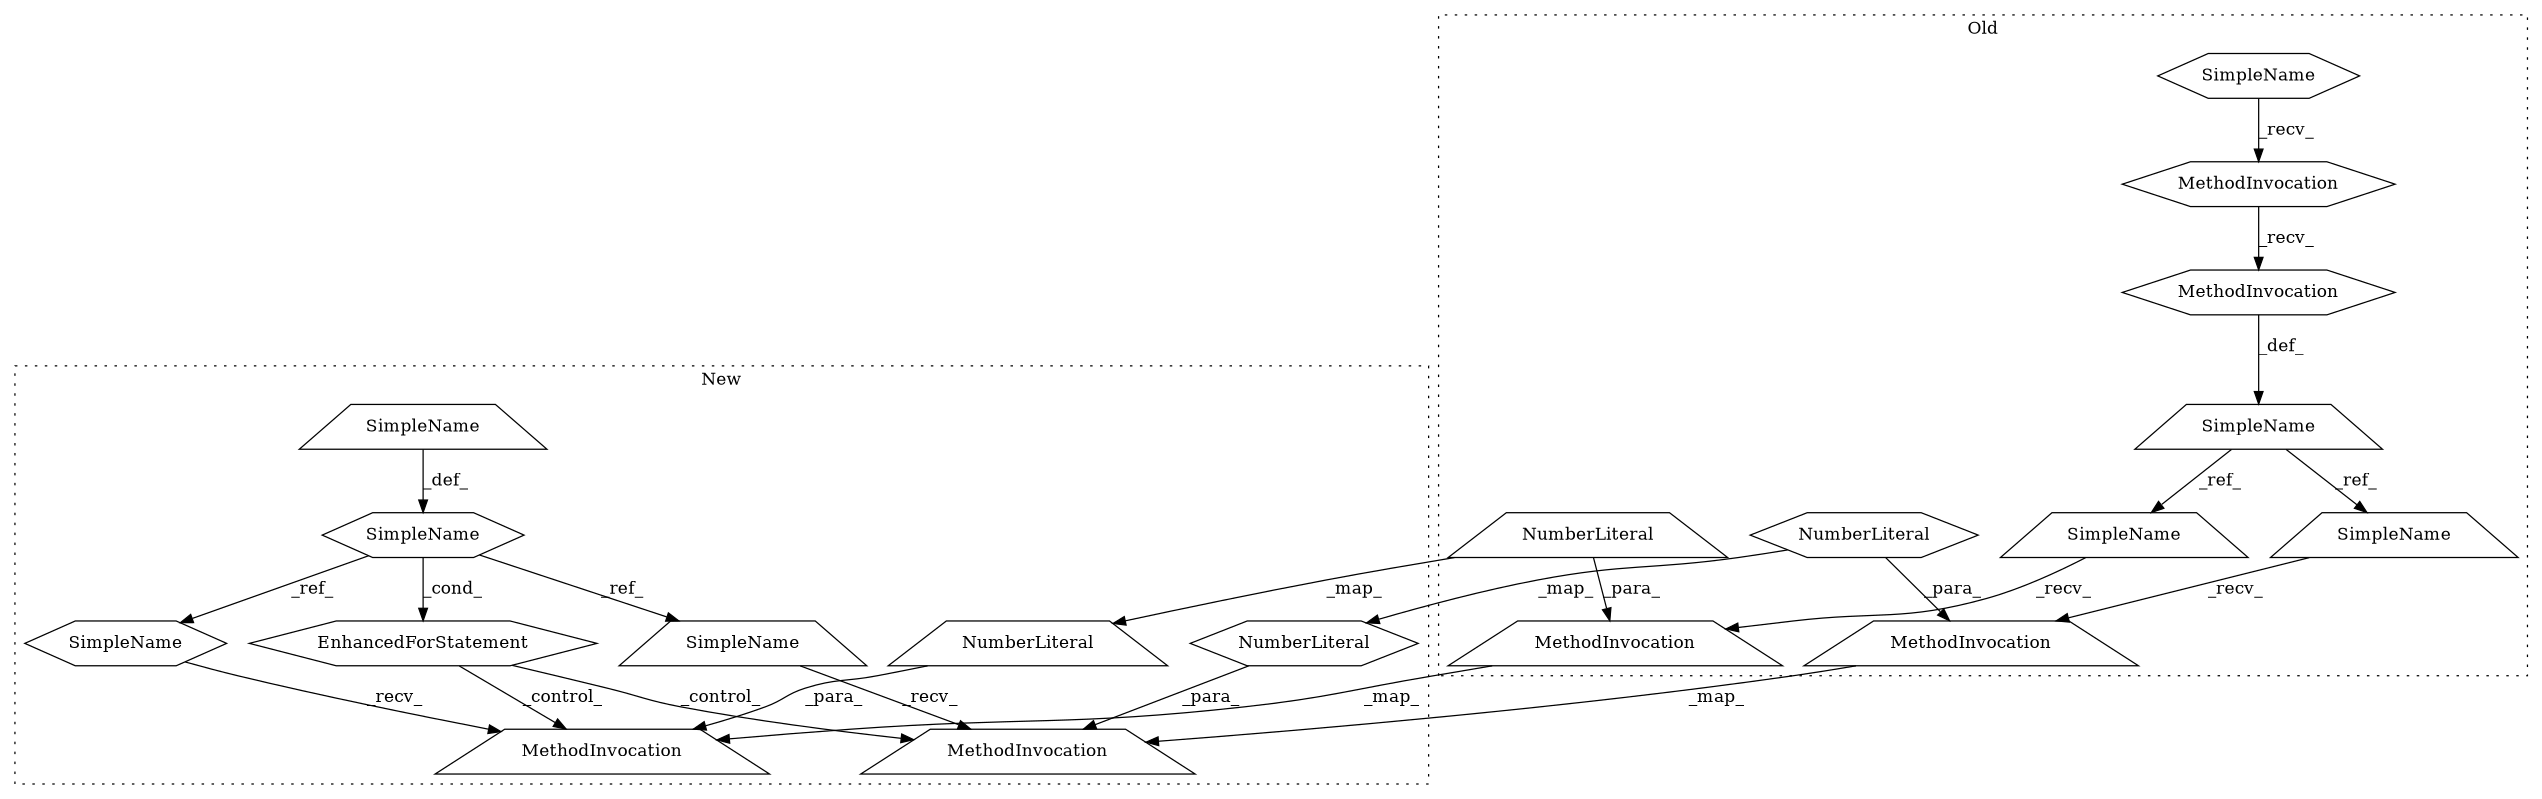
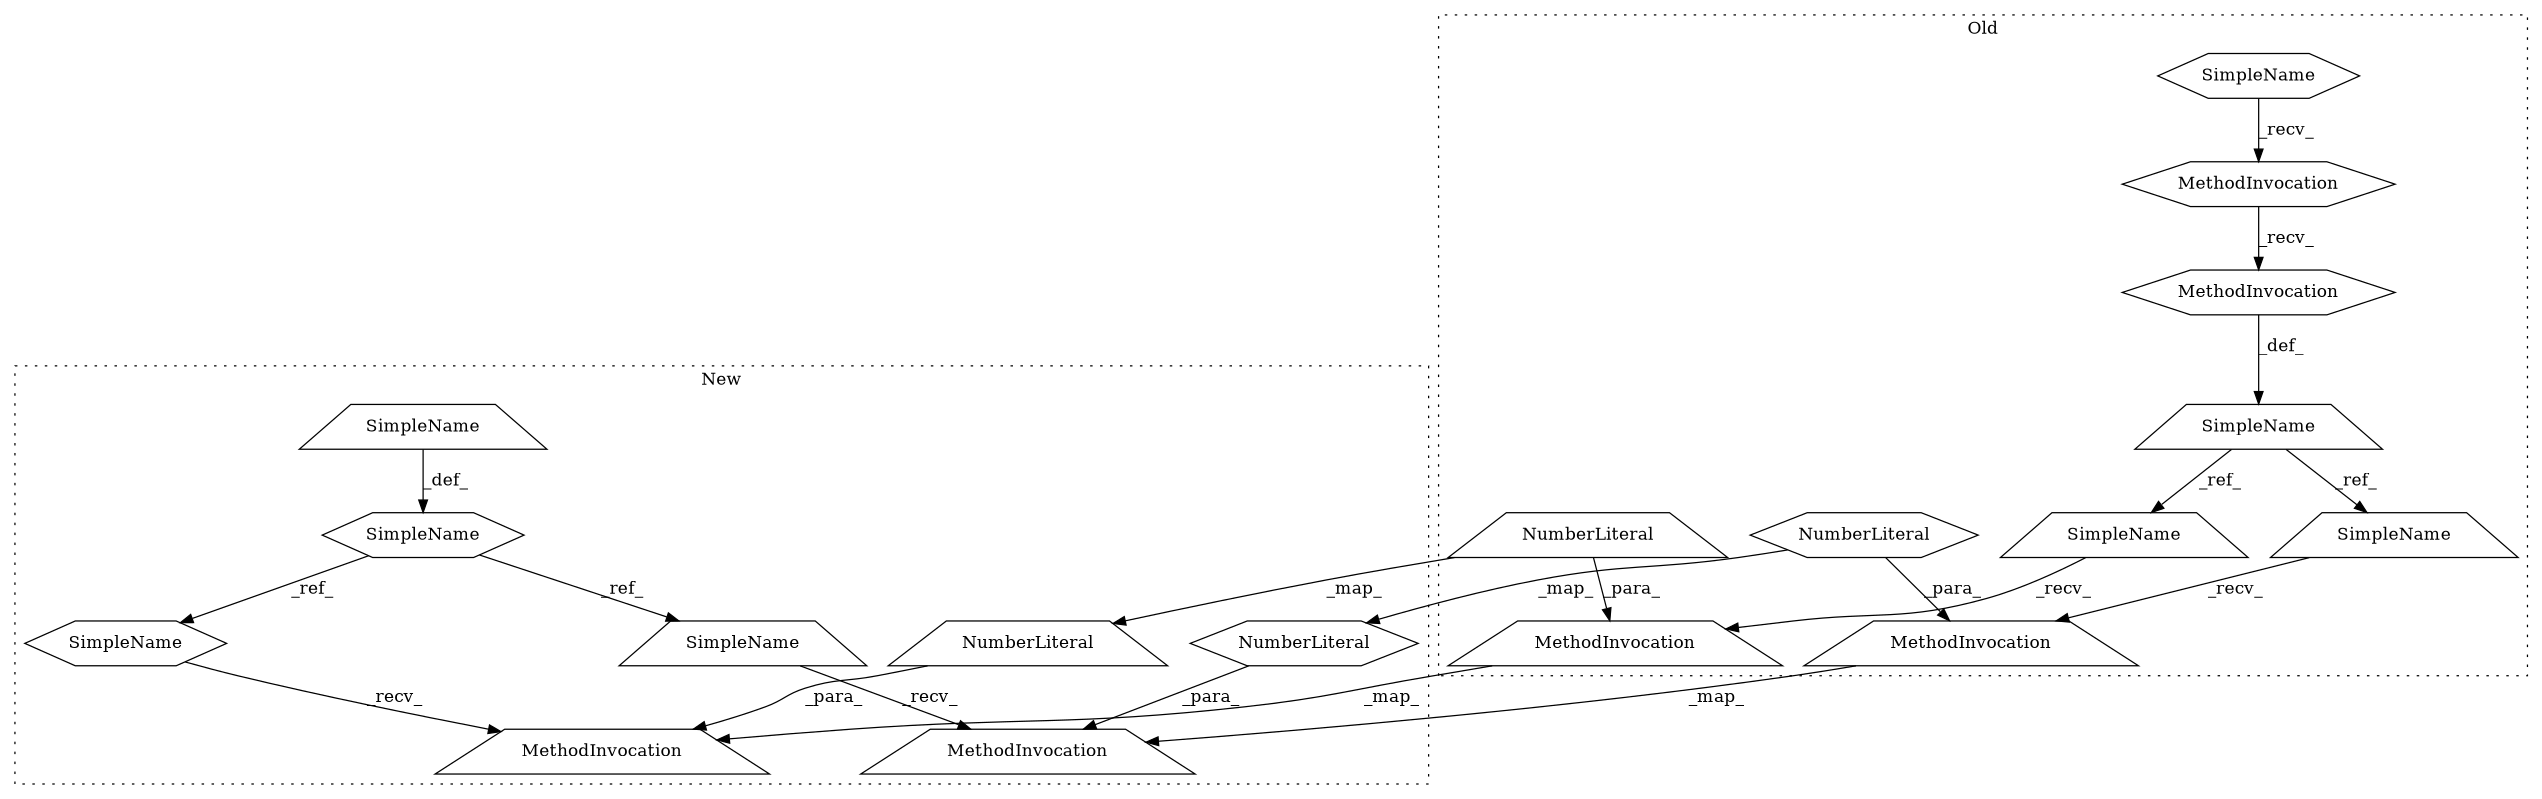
(423, 643) -> none
